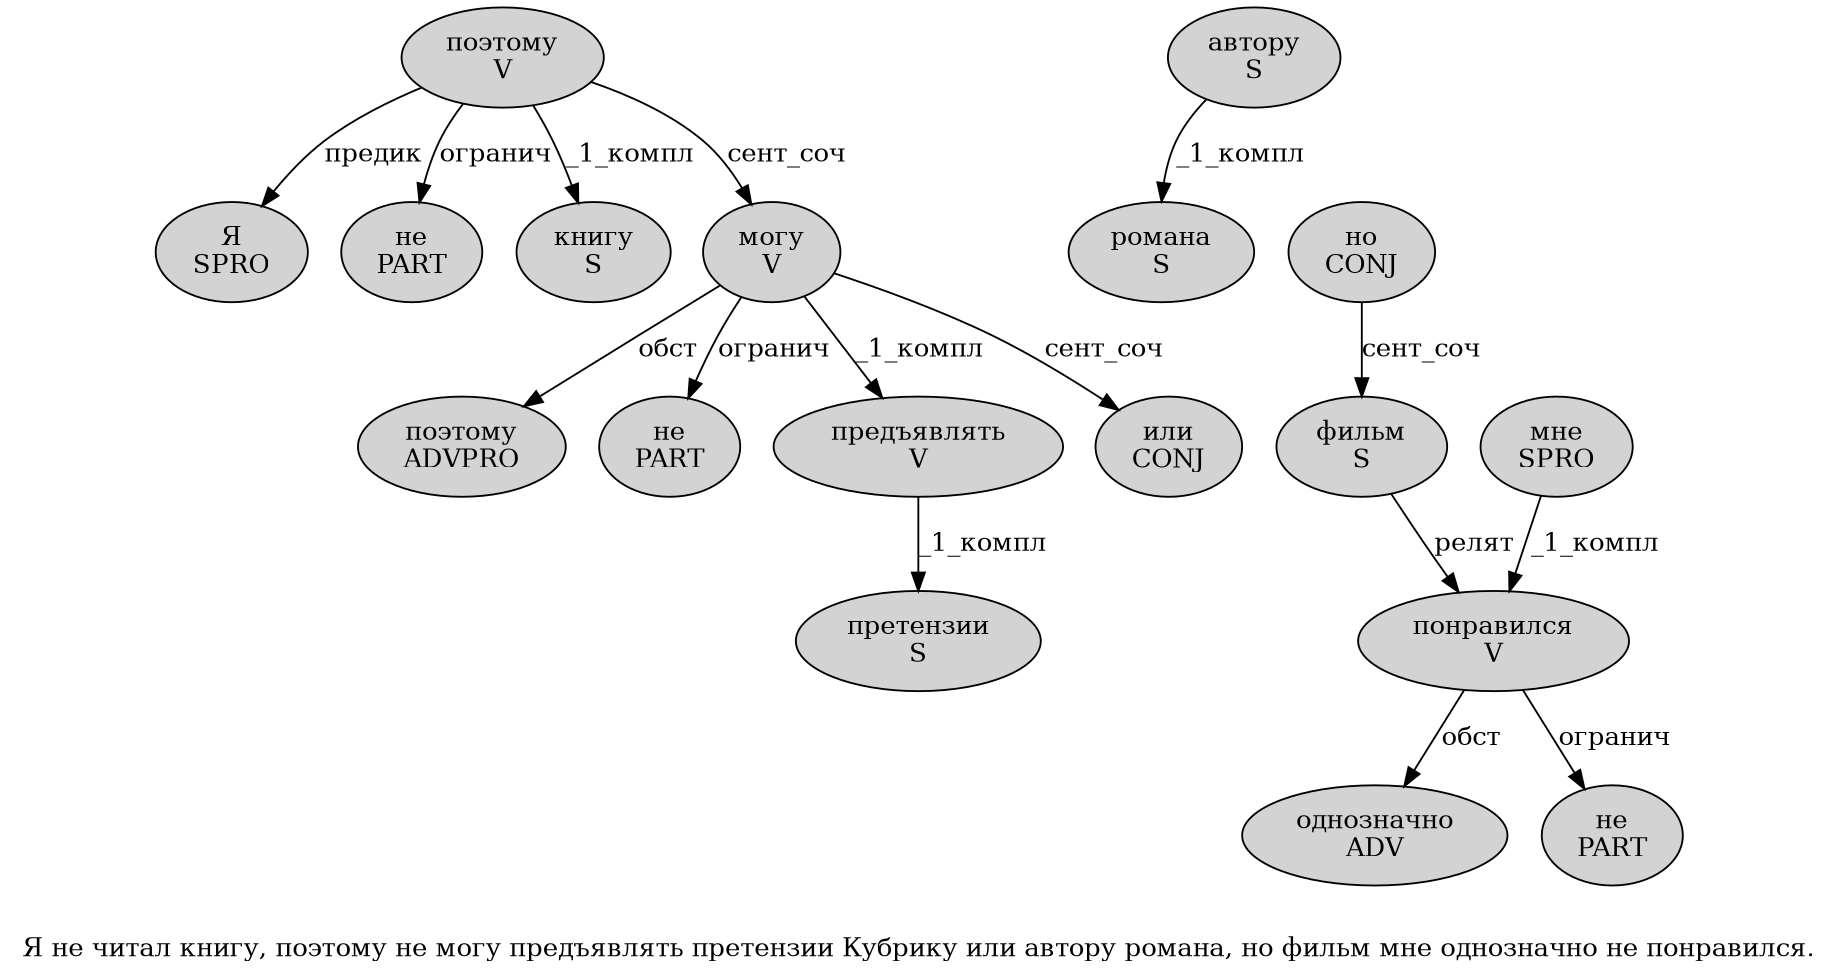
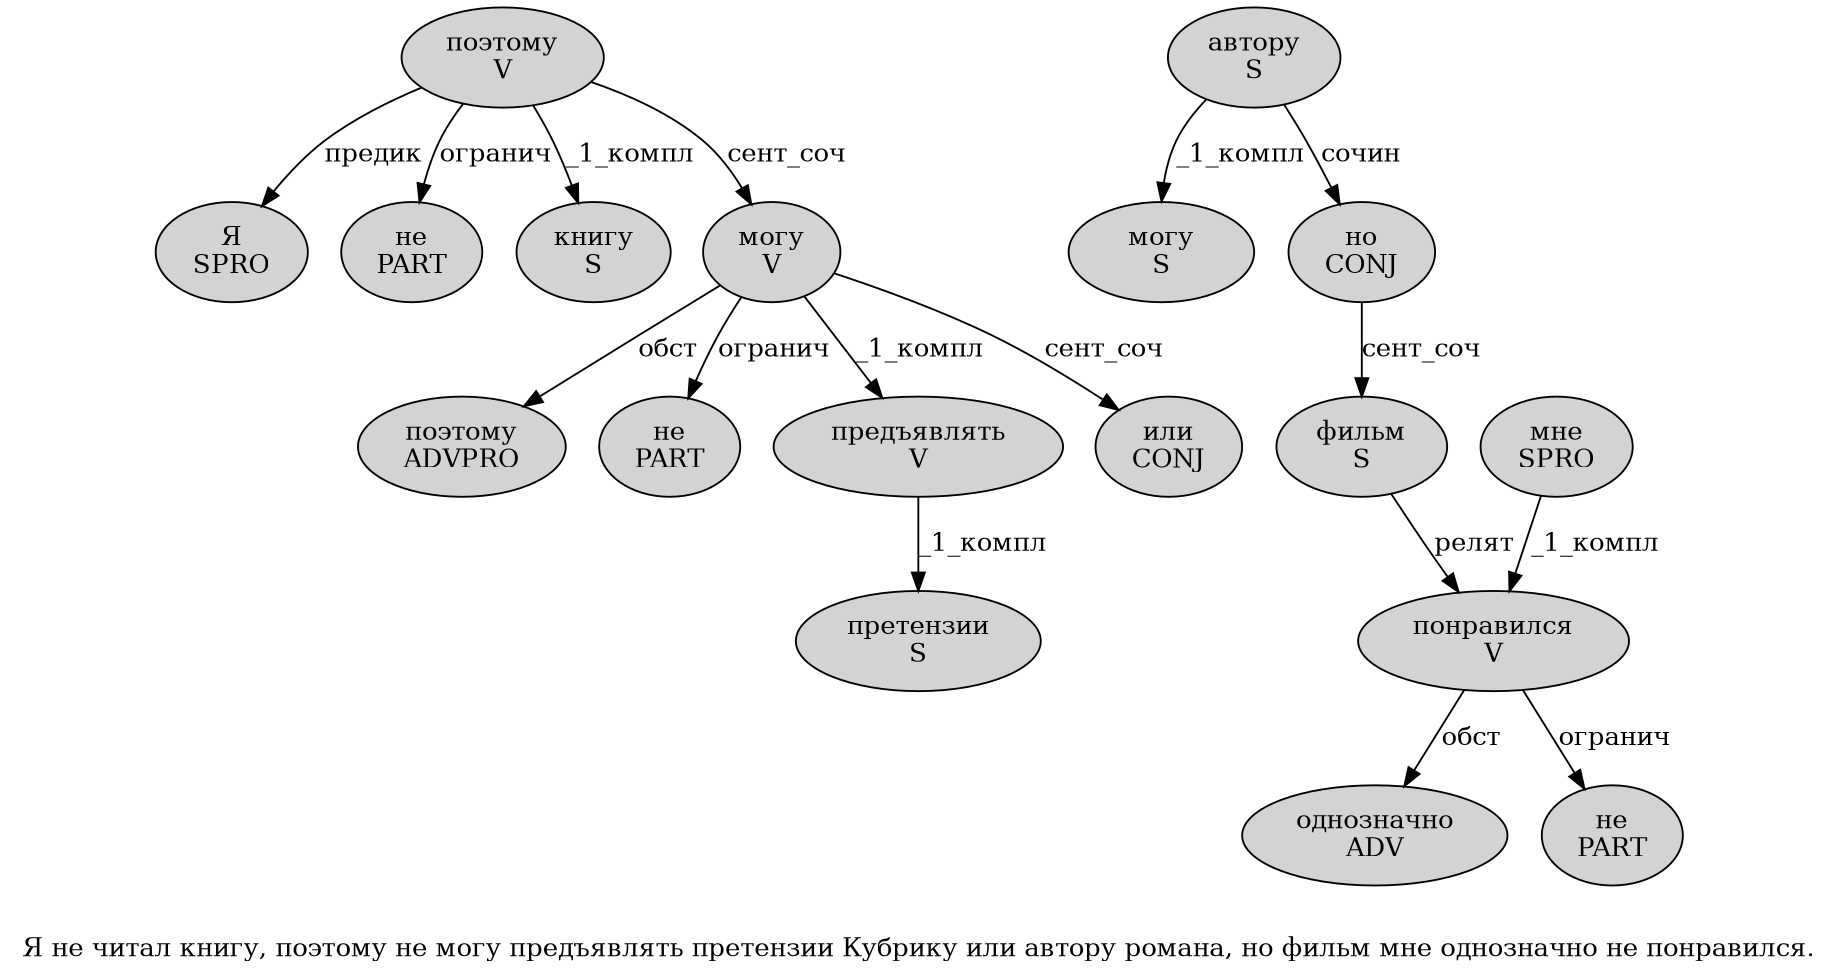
none -> (1309, 145)
(1161, 252) -> (1161, 252)
